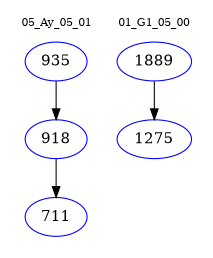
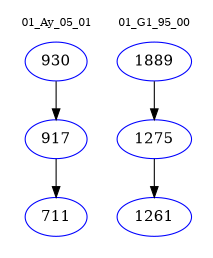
(57, 23) -> (57, 23)
(154, 23) -> (154, 23)
(56, 62) -> (56, 62)
(56, 139) -> (56, 139)
none -> (154, 217)
